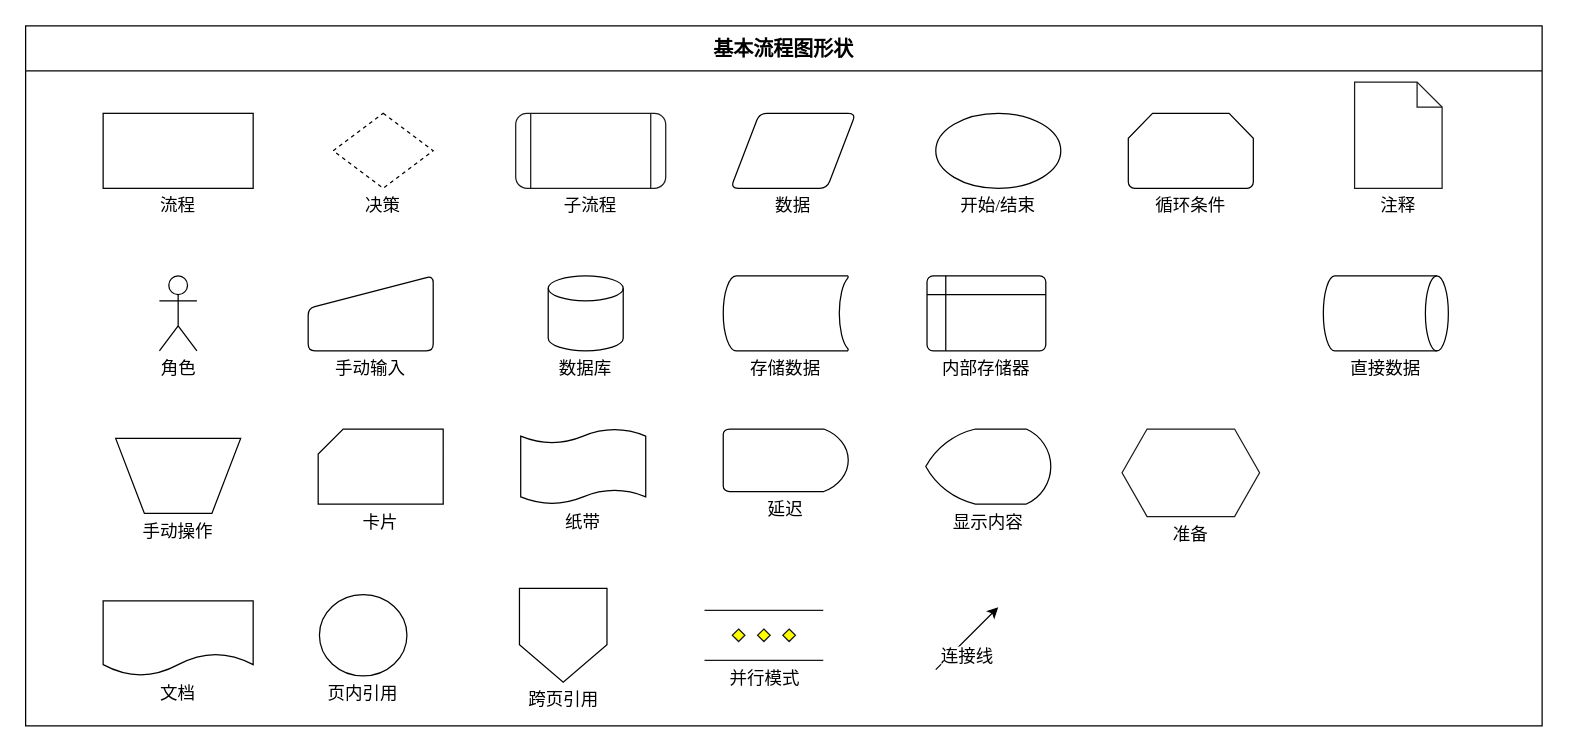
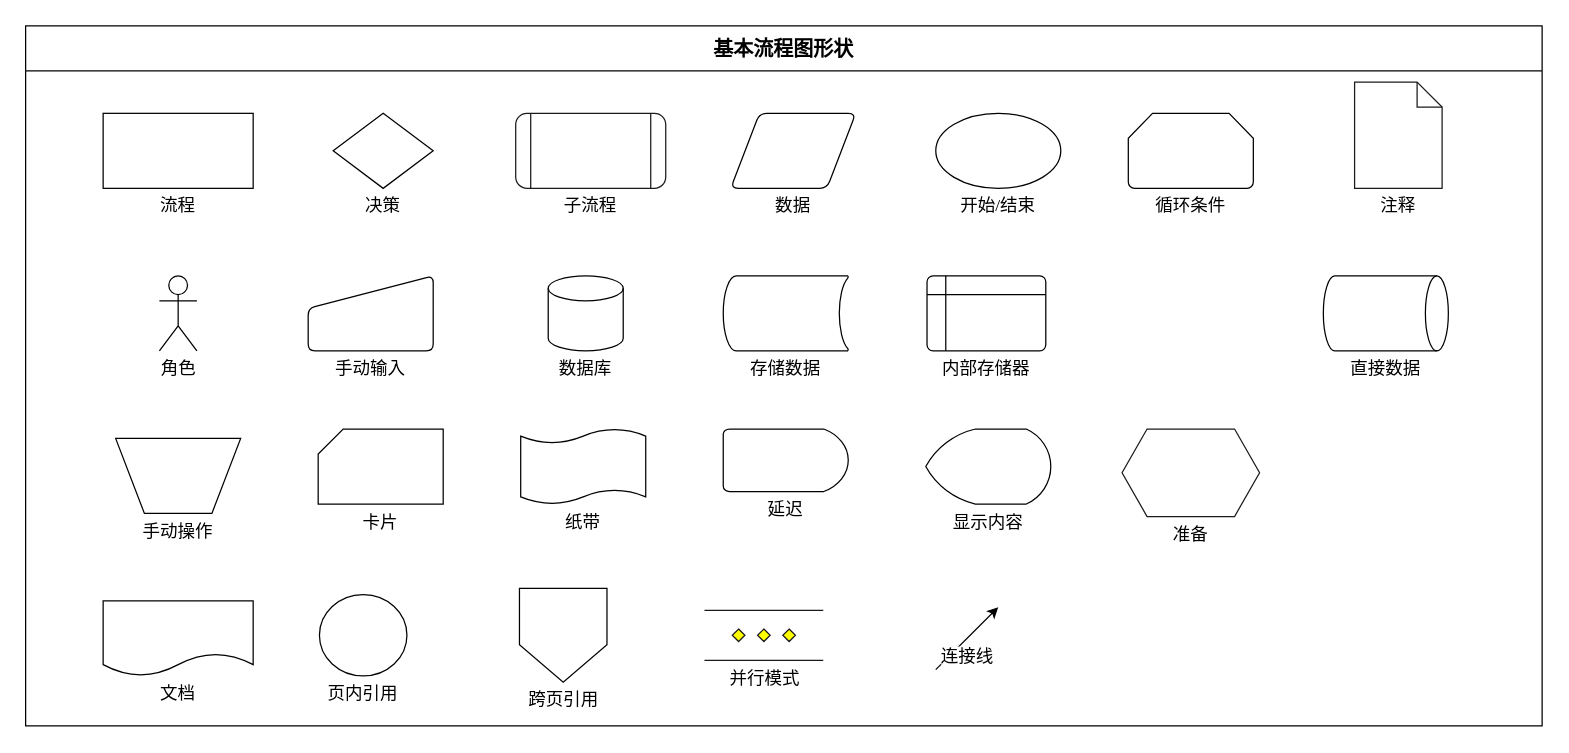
(383, 151) -> (383, 151)
